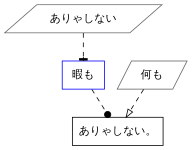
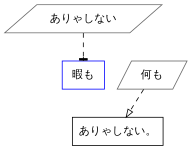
(99, 101) -> none
